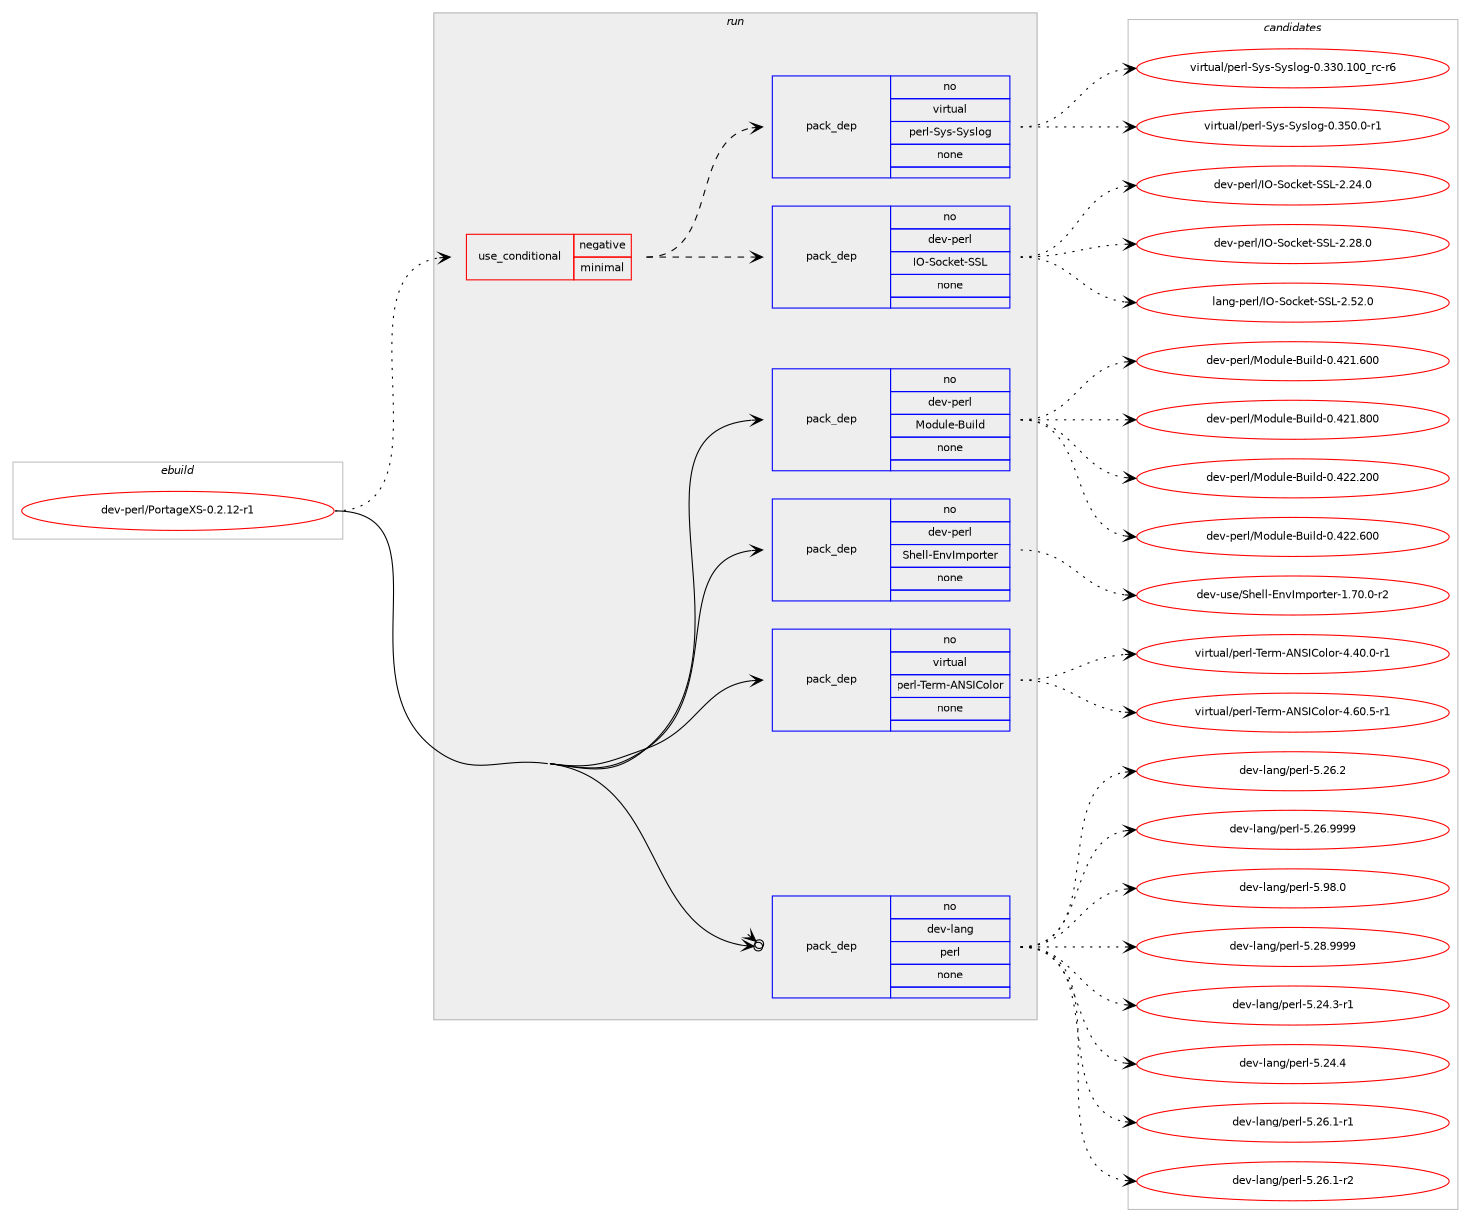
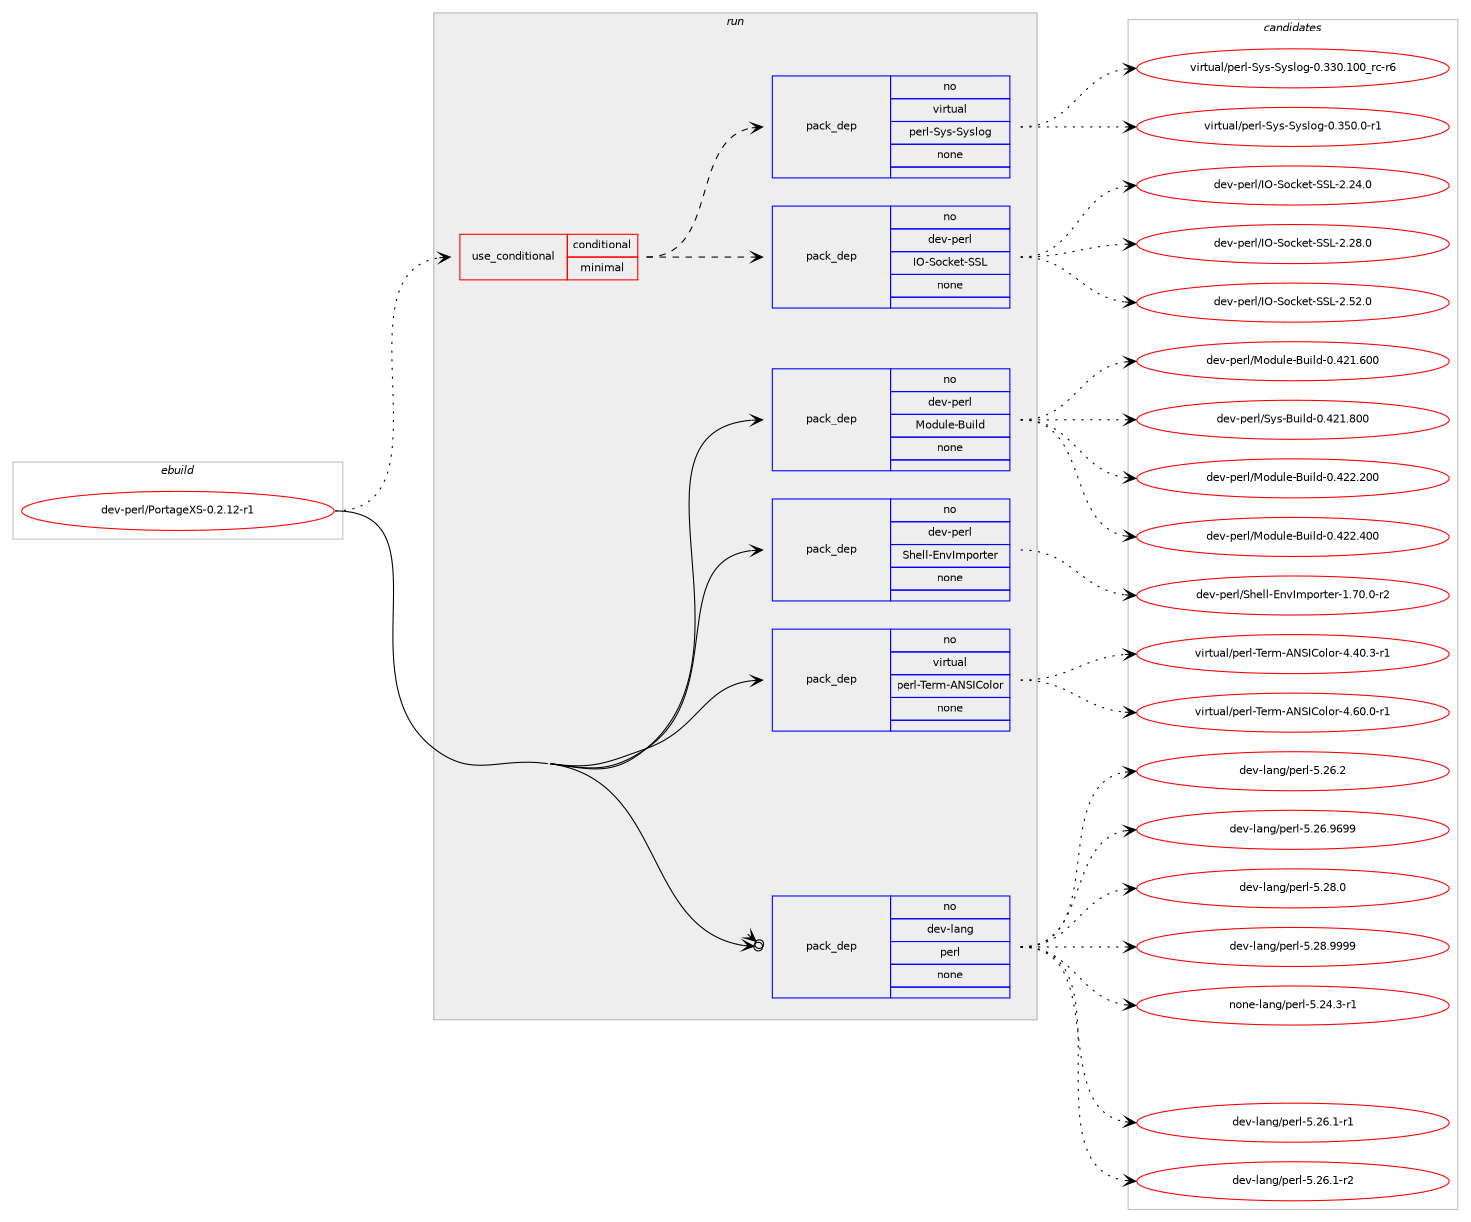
(603, 245) -> (603, 245)
(1293, 303) -> (1293, 303)
(1293, 420) -> (1293, 420)
(1293, 537) -> (1293, 537)
(1293, 596) -> (1293, 596)
(1293, 654) -> (1293, 654)
(1293, 713) -> (1293, 713)
(1293, 830) -> (1293, 830)
(1293, 888) -> (1293, 888)
(1293, 1006) -> (1293, 1006)
(1293, 1064) -> none
